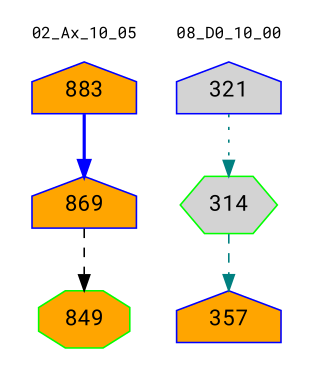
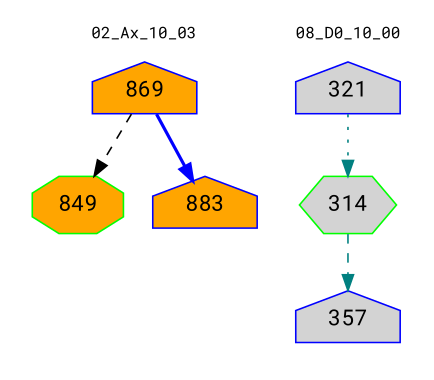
(85, 34) -> (145, 34)
(84, 137) -> (171, 140)
(229, 319) -> (348, 319)
